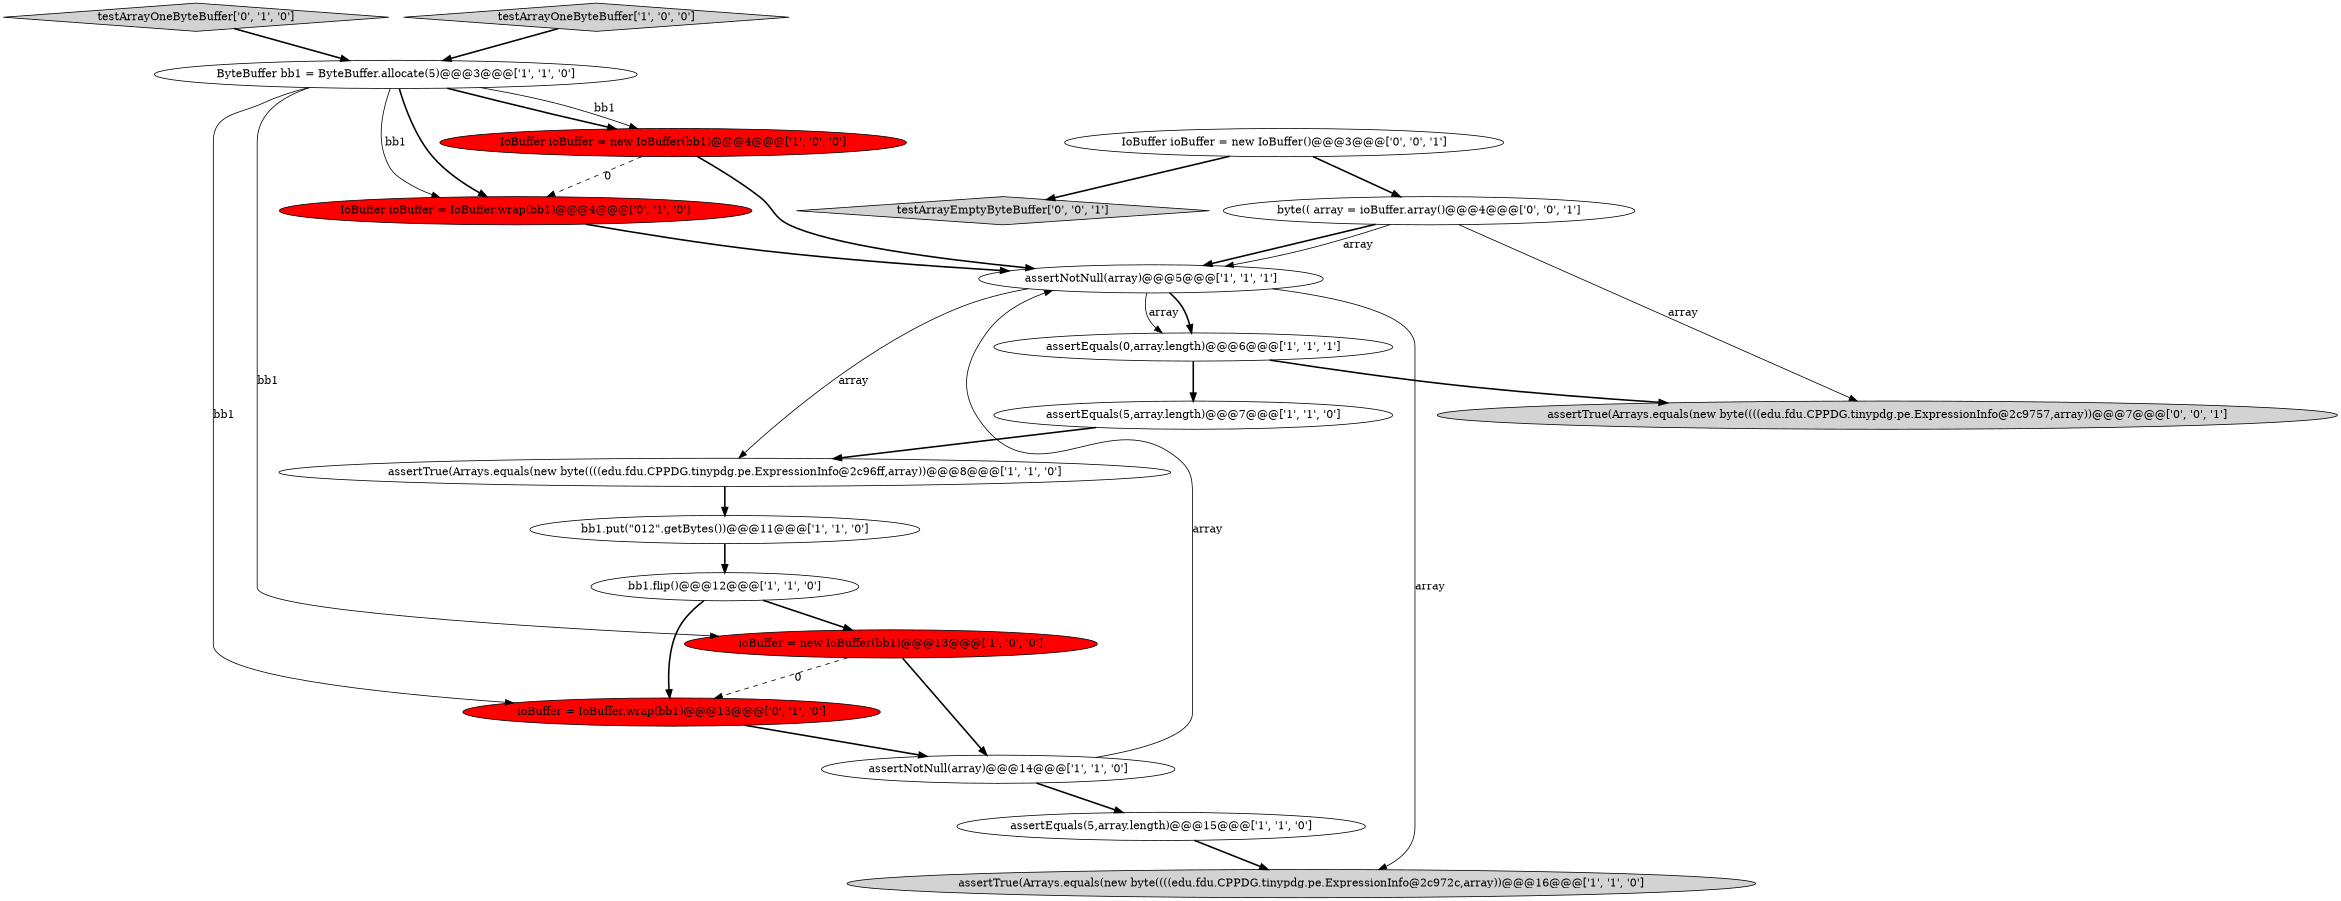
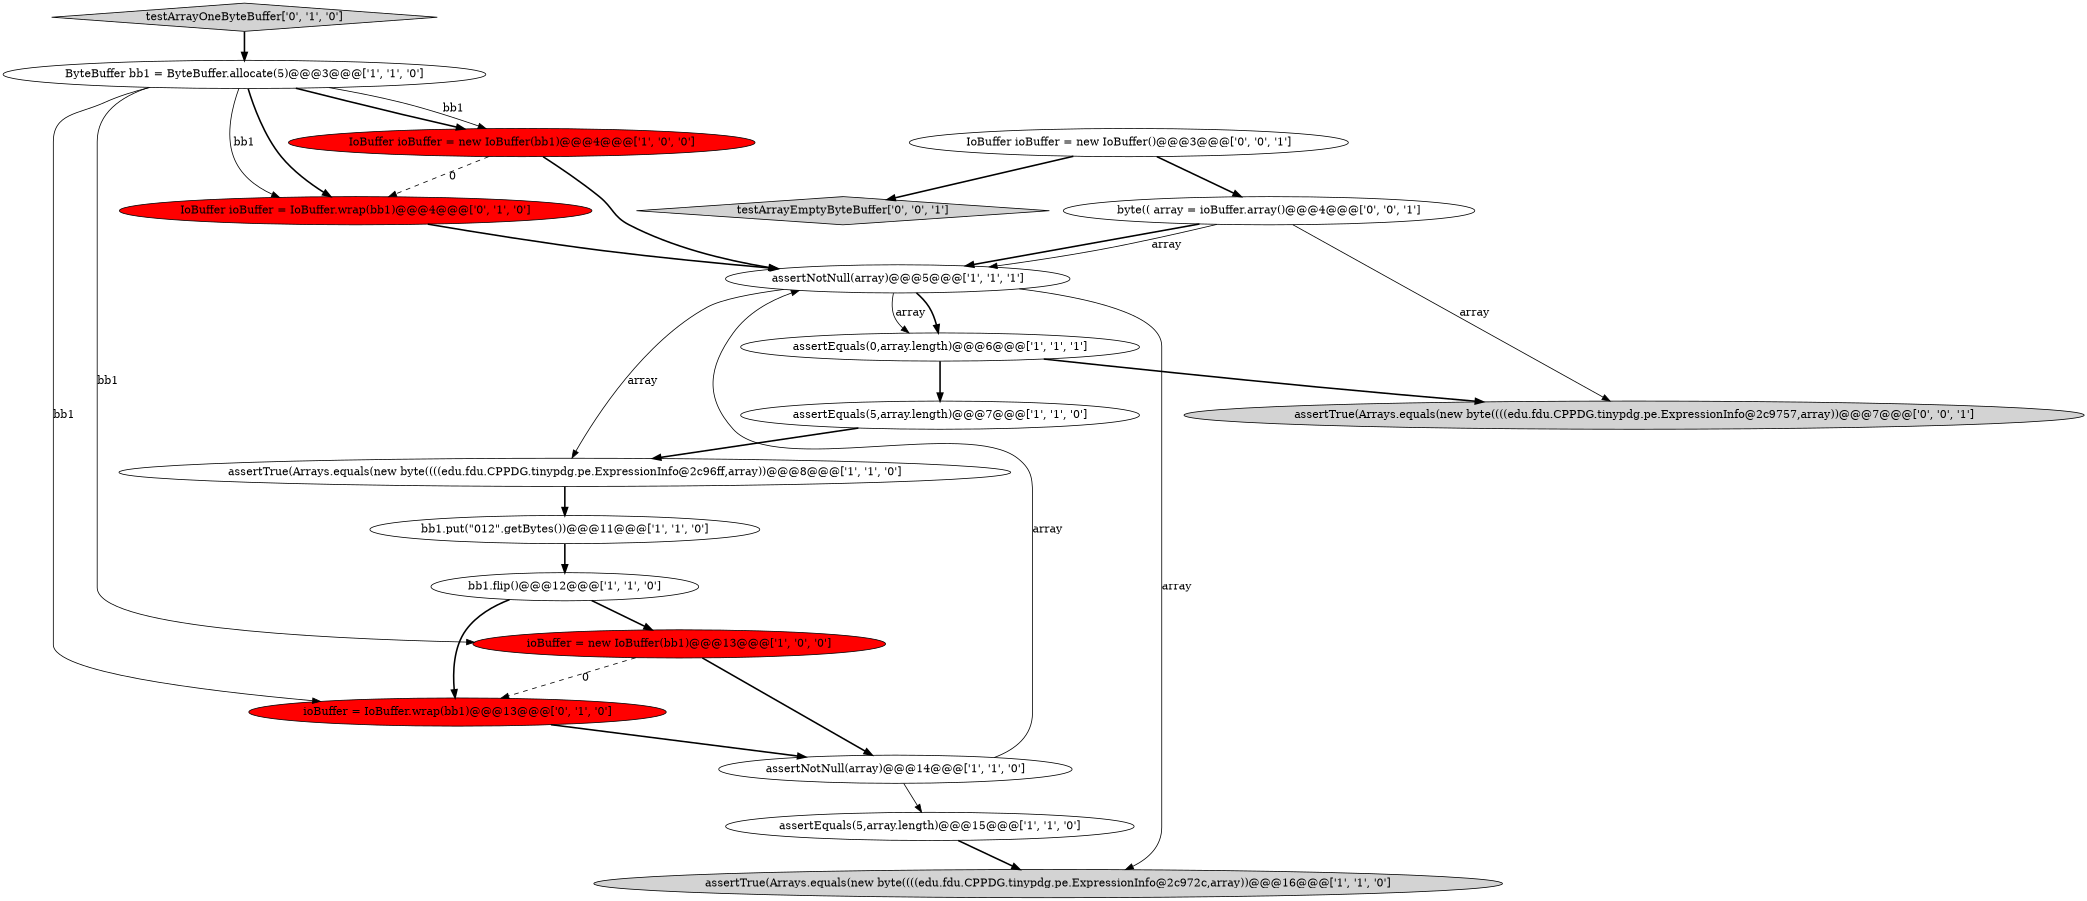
(596, 17) -> none
(1076, 796) -> (911, 795)
